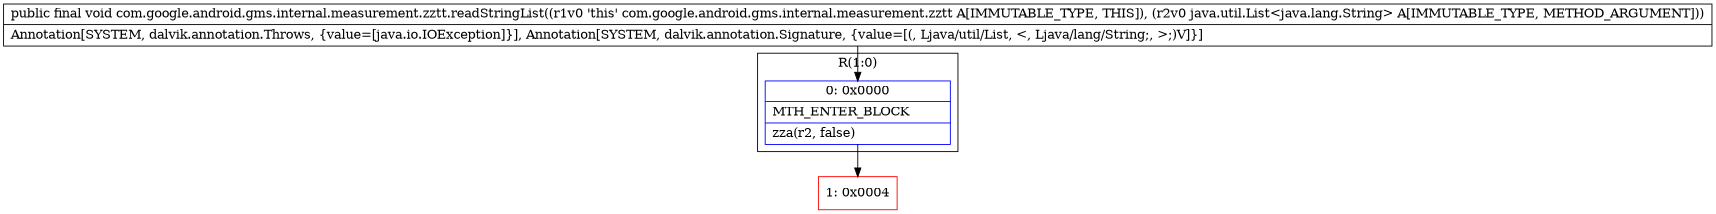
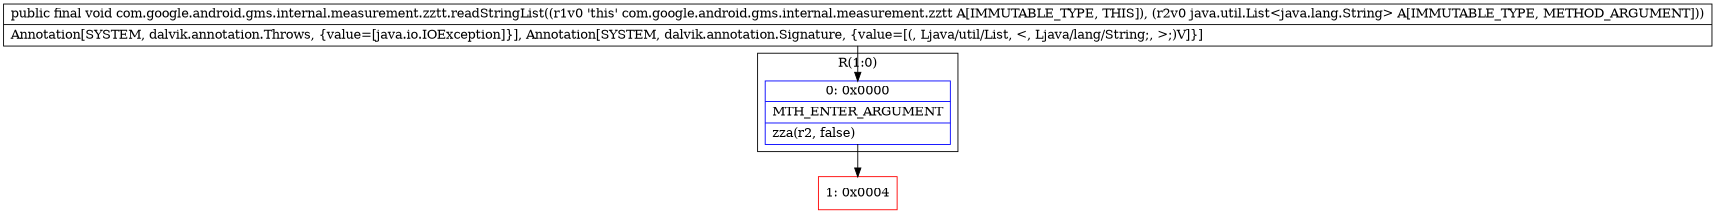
(841, 112) -> (858, 112)
